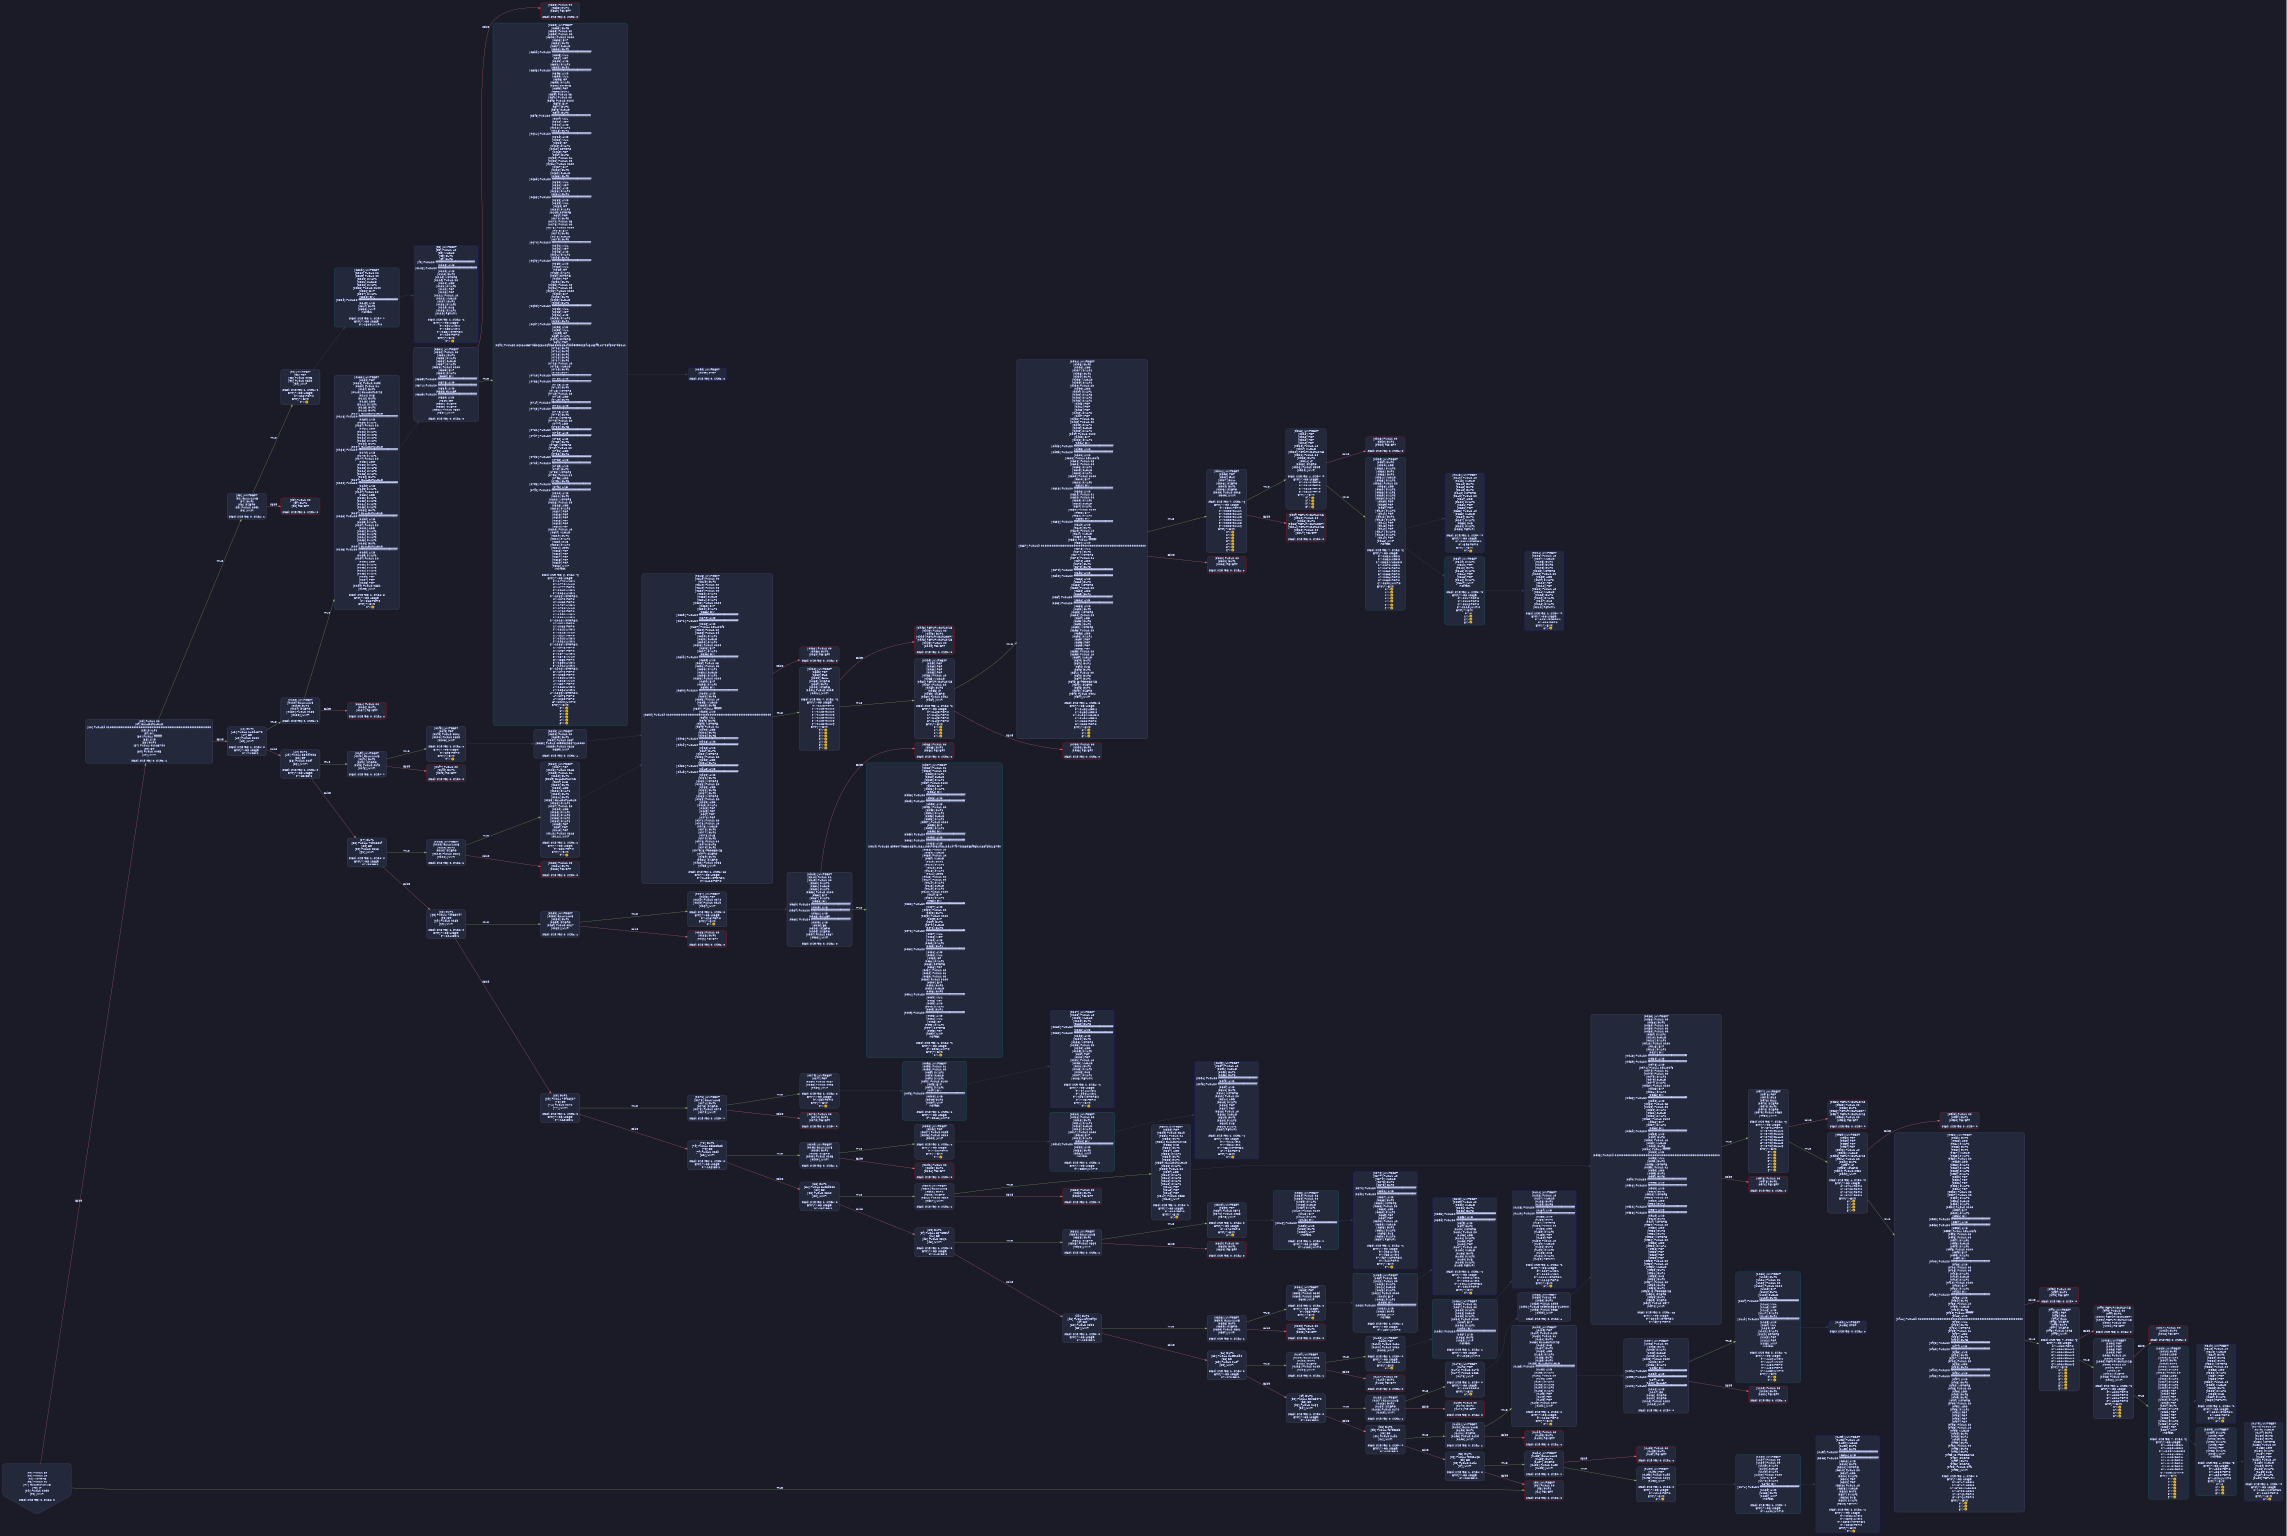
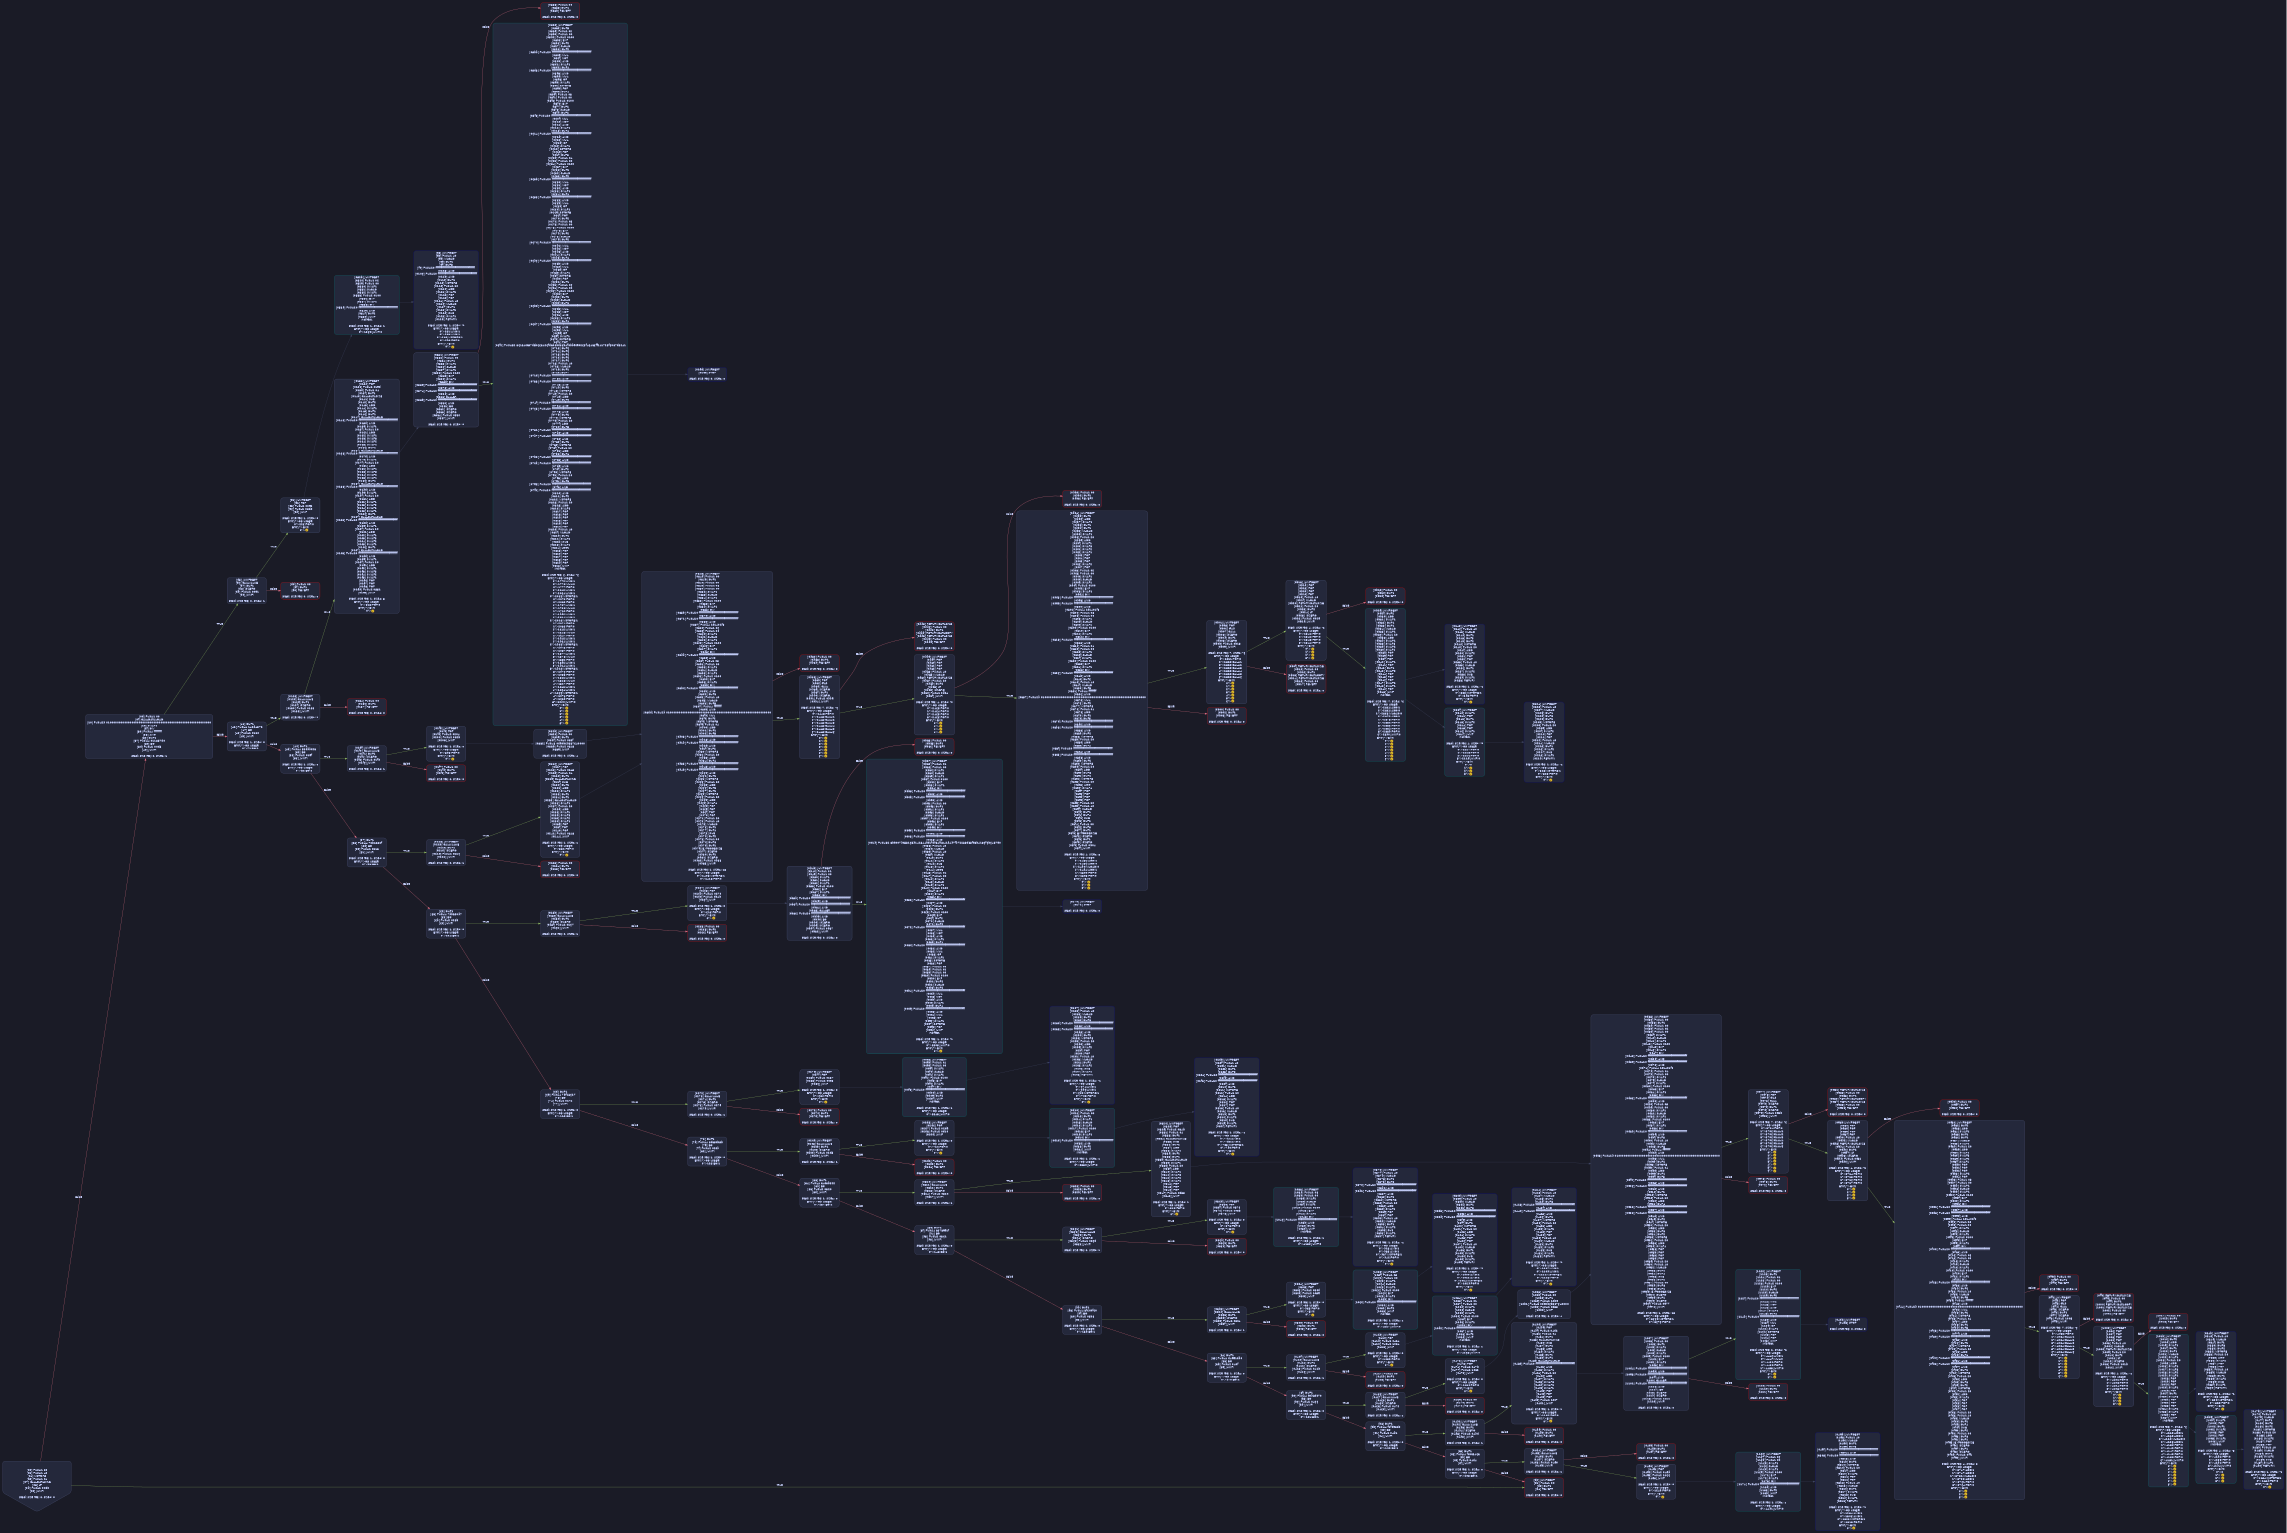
none -> (1082, 906)
